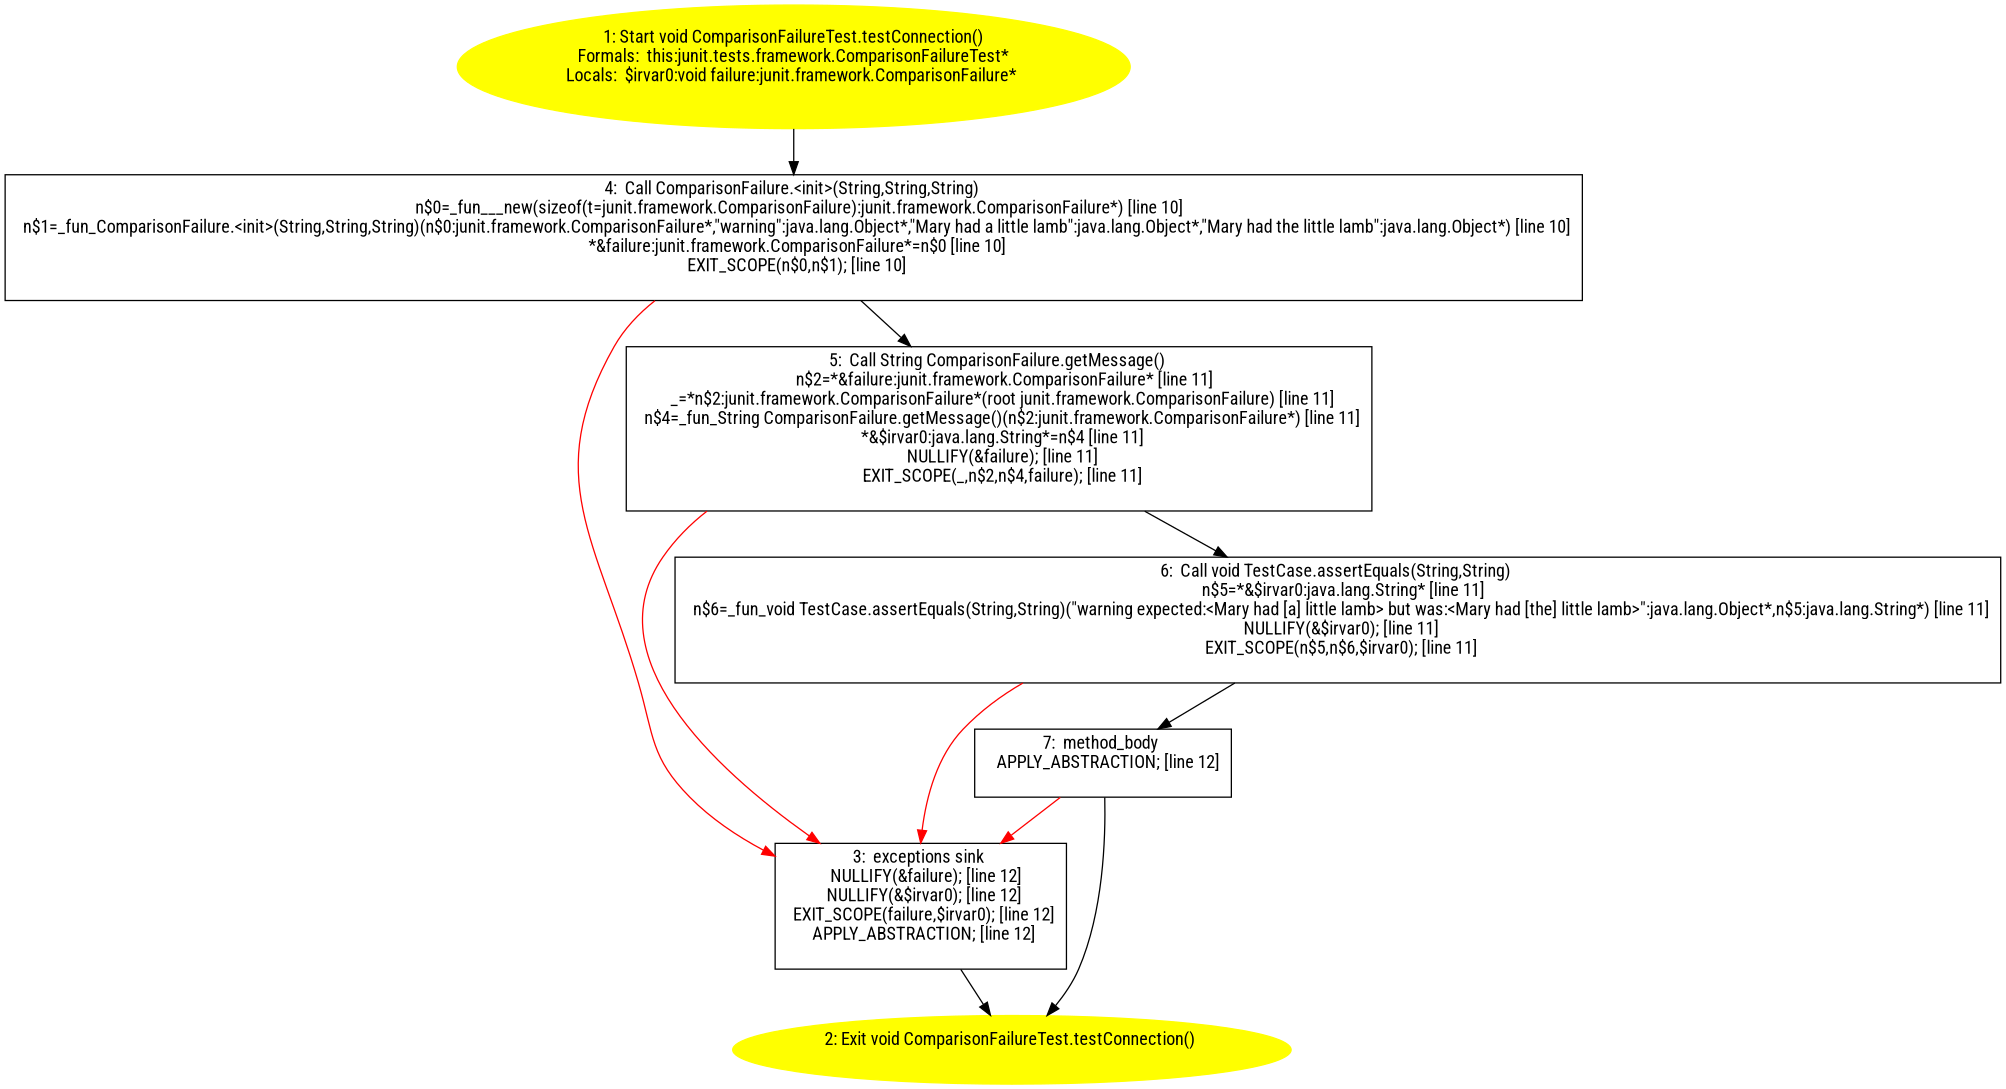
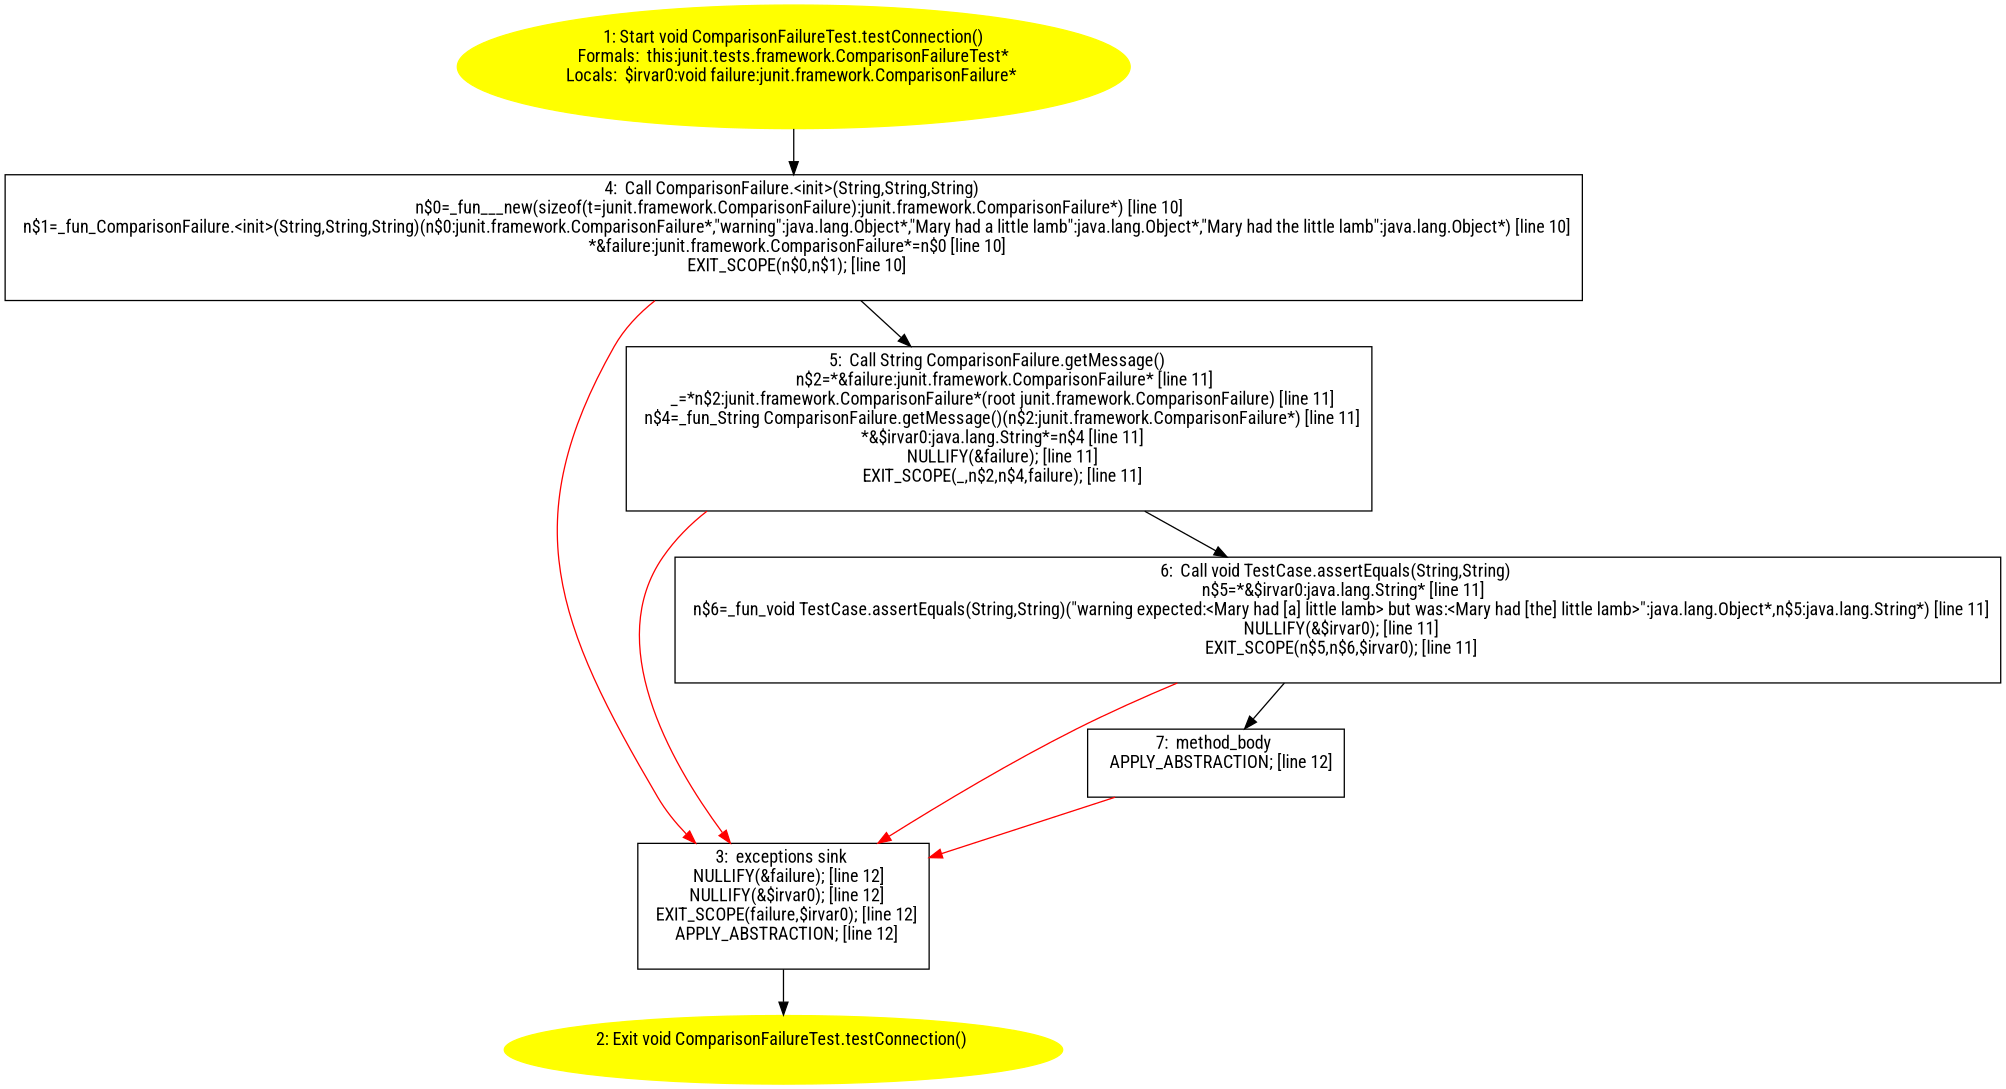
(1097, 906) -> none
